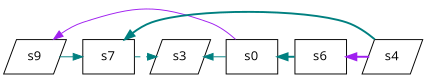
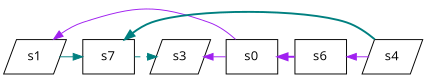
(35, 57) -> (35, 57)
(220, 57) -> (220, 57)
(291, 57) -> (291, 57)
(363, 57) -> (363, 57)
